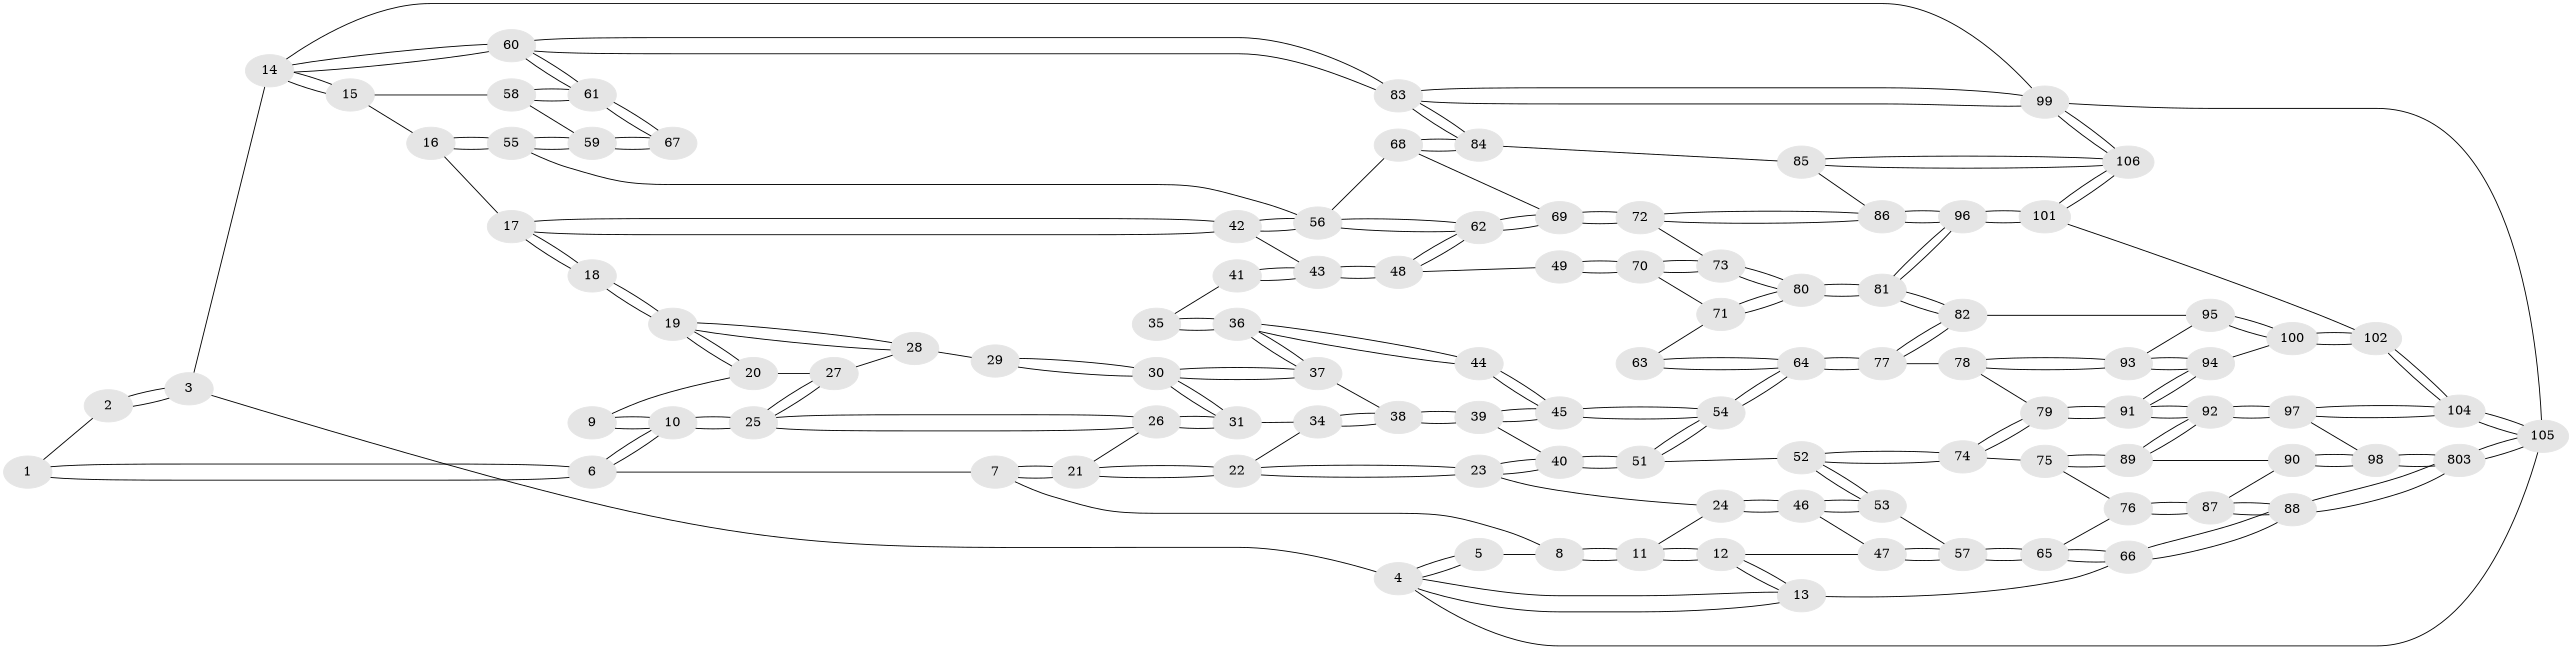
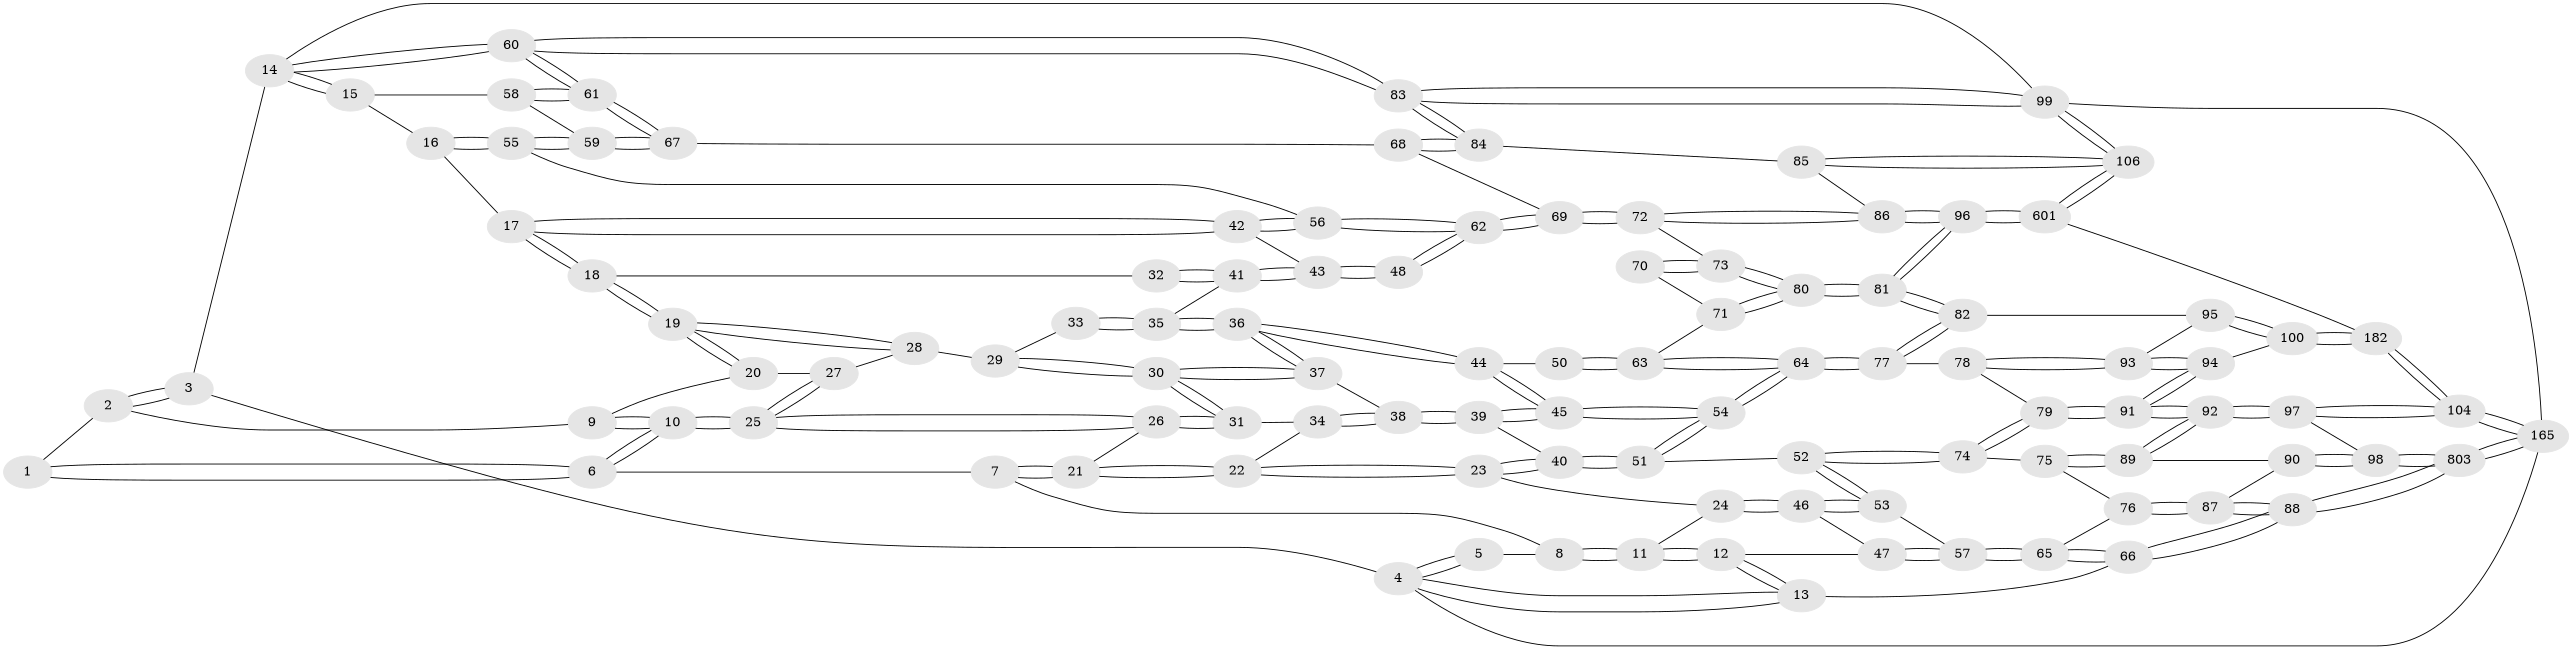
(1358, 184) -> (1036, 144)
(2045, 217) -> (2045, 217)
(1560, 267) -> none
none -> (1157, 276)
none -> (1076, 323)
(2376, 339) -> (2376, 339)
none -> (1560, 364)
none -> (349, 430)
(2543, 436) -> (2543, 436)
